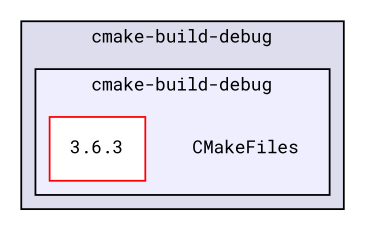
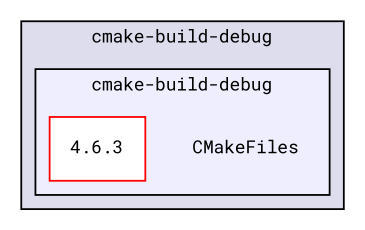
(97, 149) -> (97, 149)
